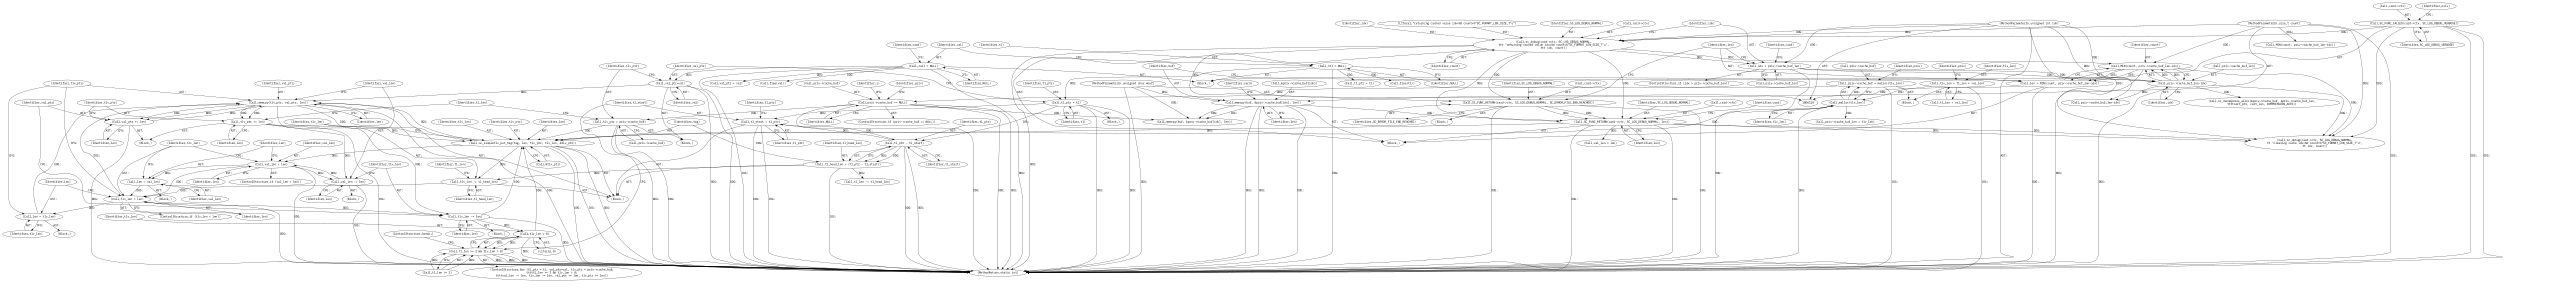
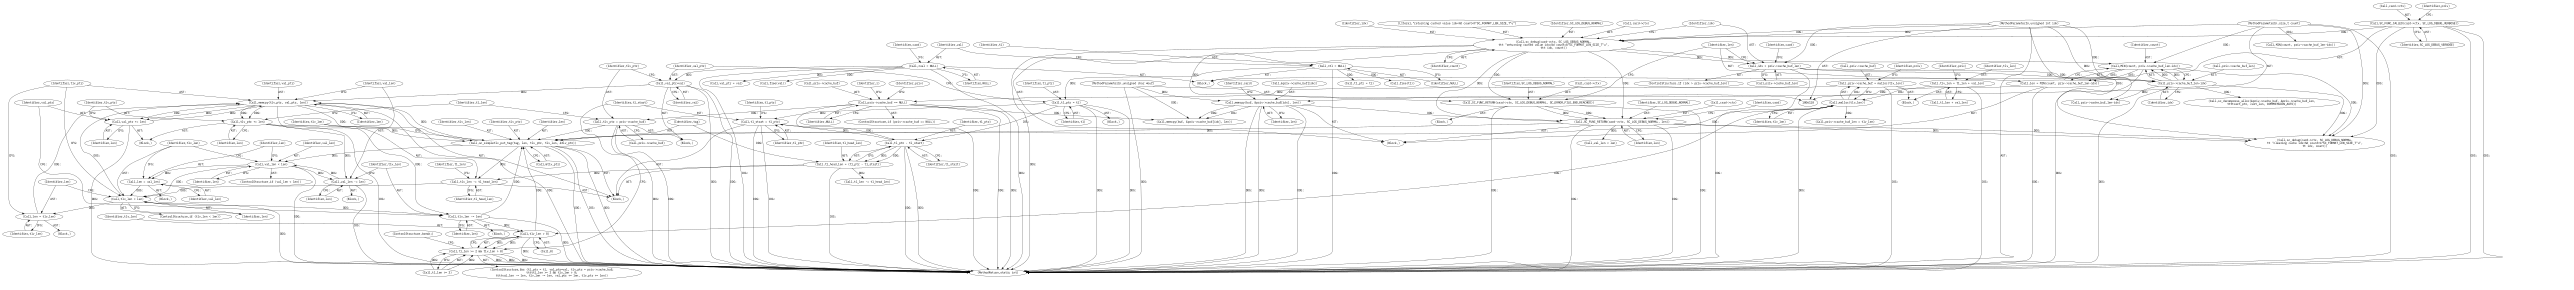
(1162, 66) -> none
(1384, 122) -> none
none -> (1201, 205)
(547, 252) -> (547, 252)
